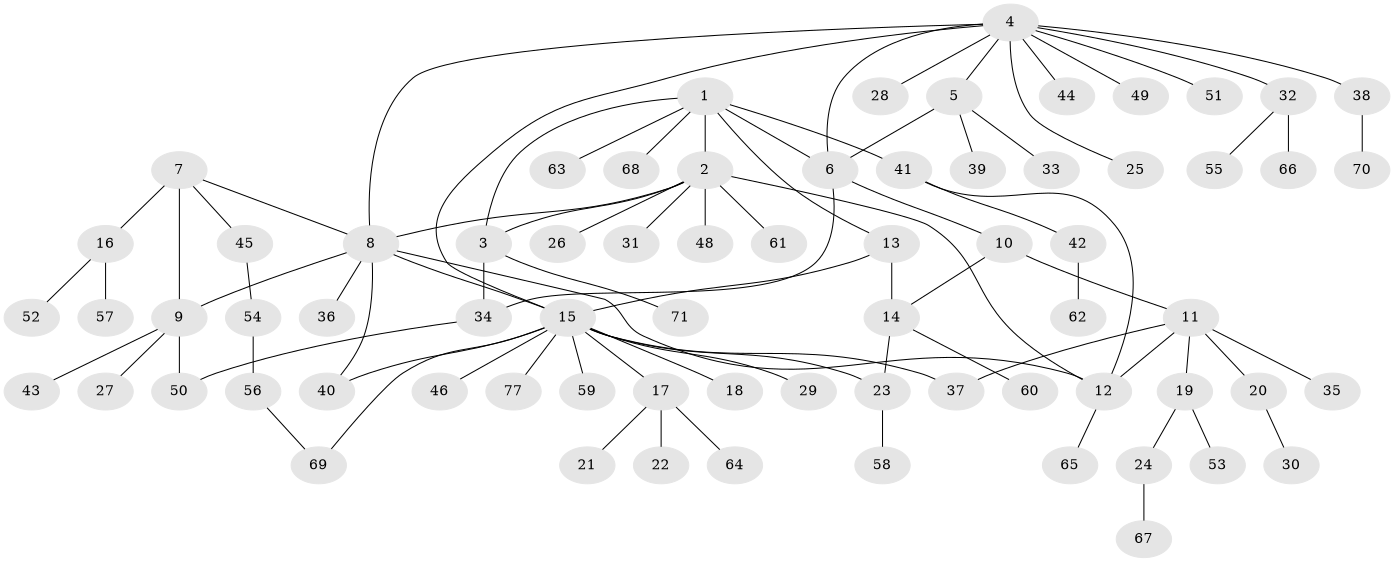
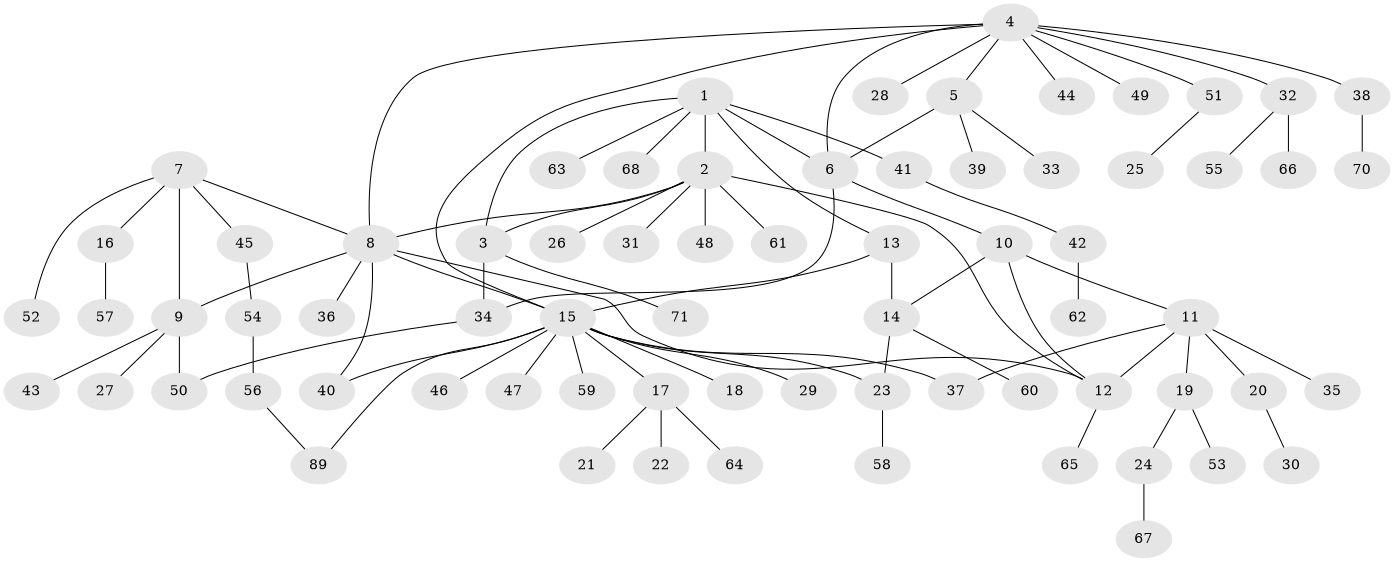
(1036, 121) -> (1175, 133)
(1098, 209) -> (1036, 328)
(69, 281) -> (75, 220)
(514, 392) -> (514, 392)
(319, 465) -> (319, 465)
